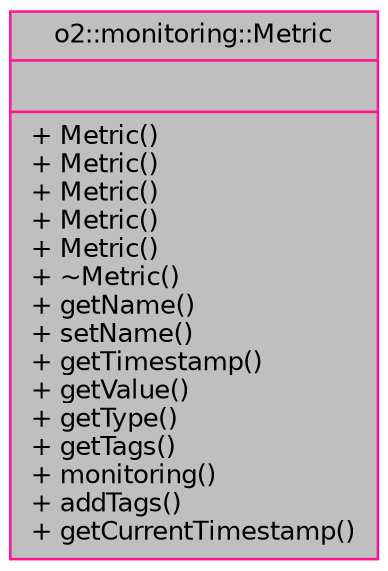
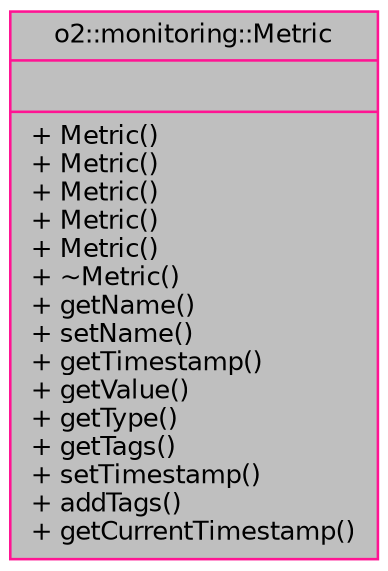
(125, 476) -> (147, 476)
